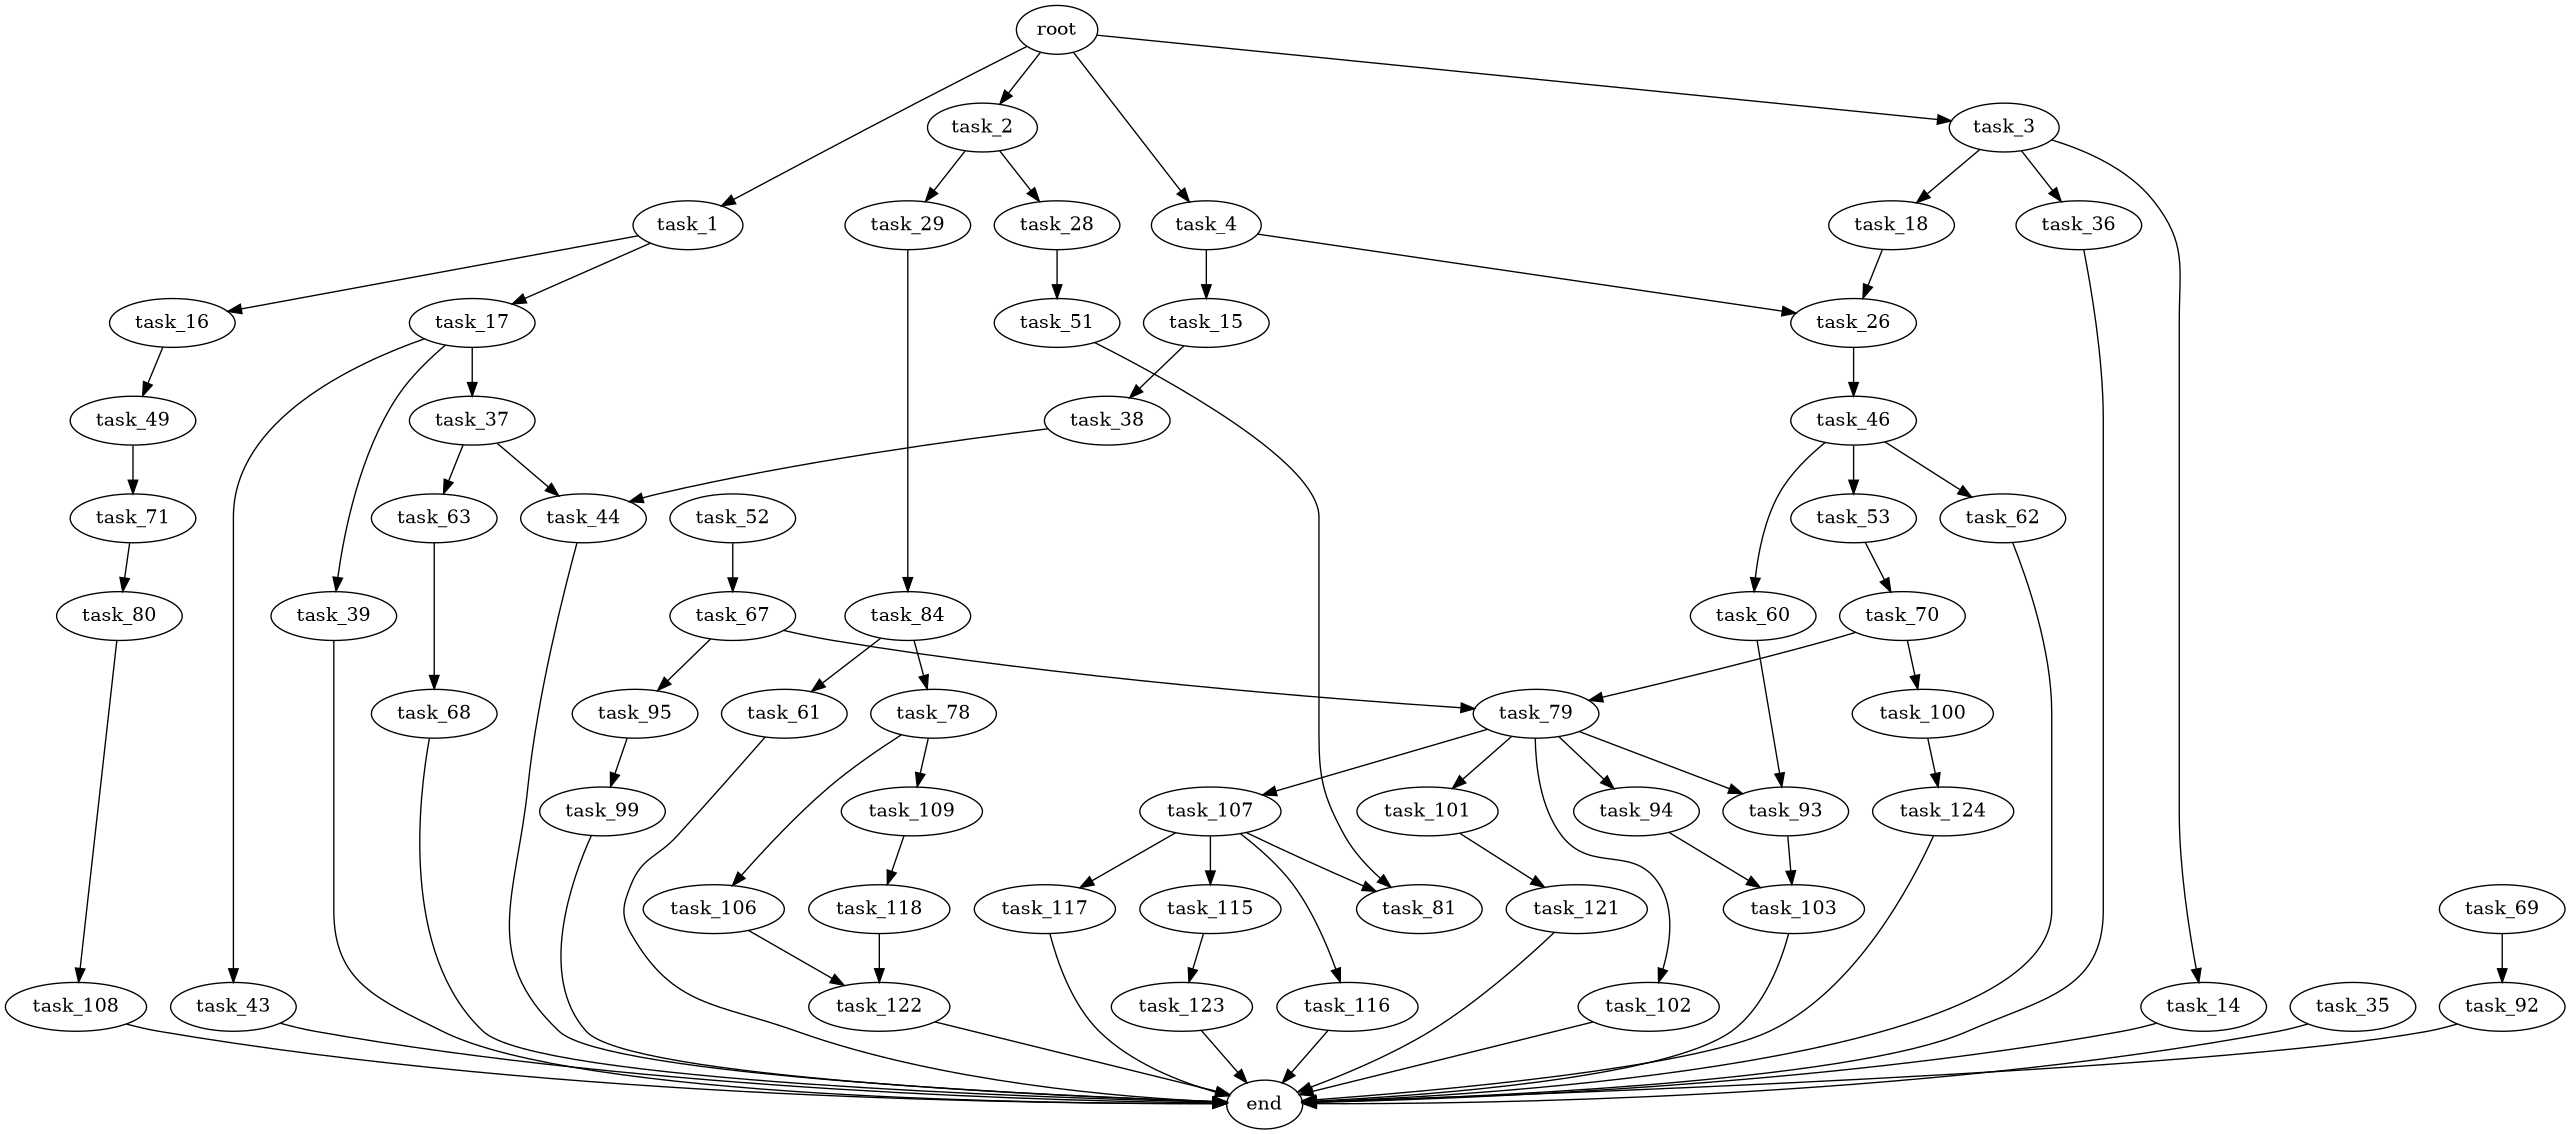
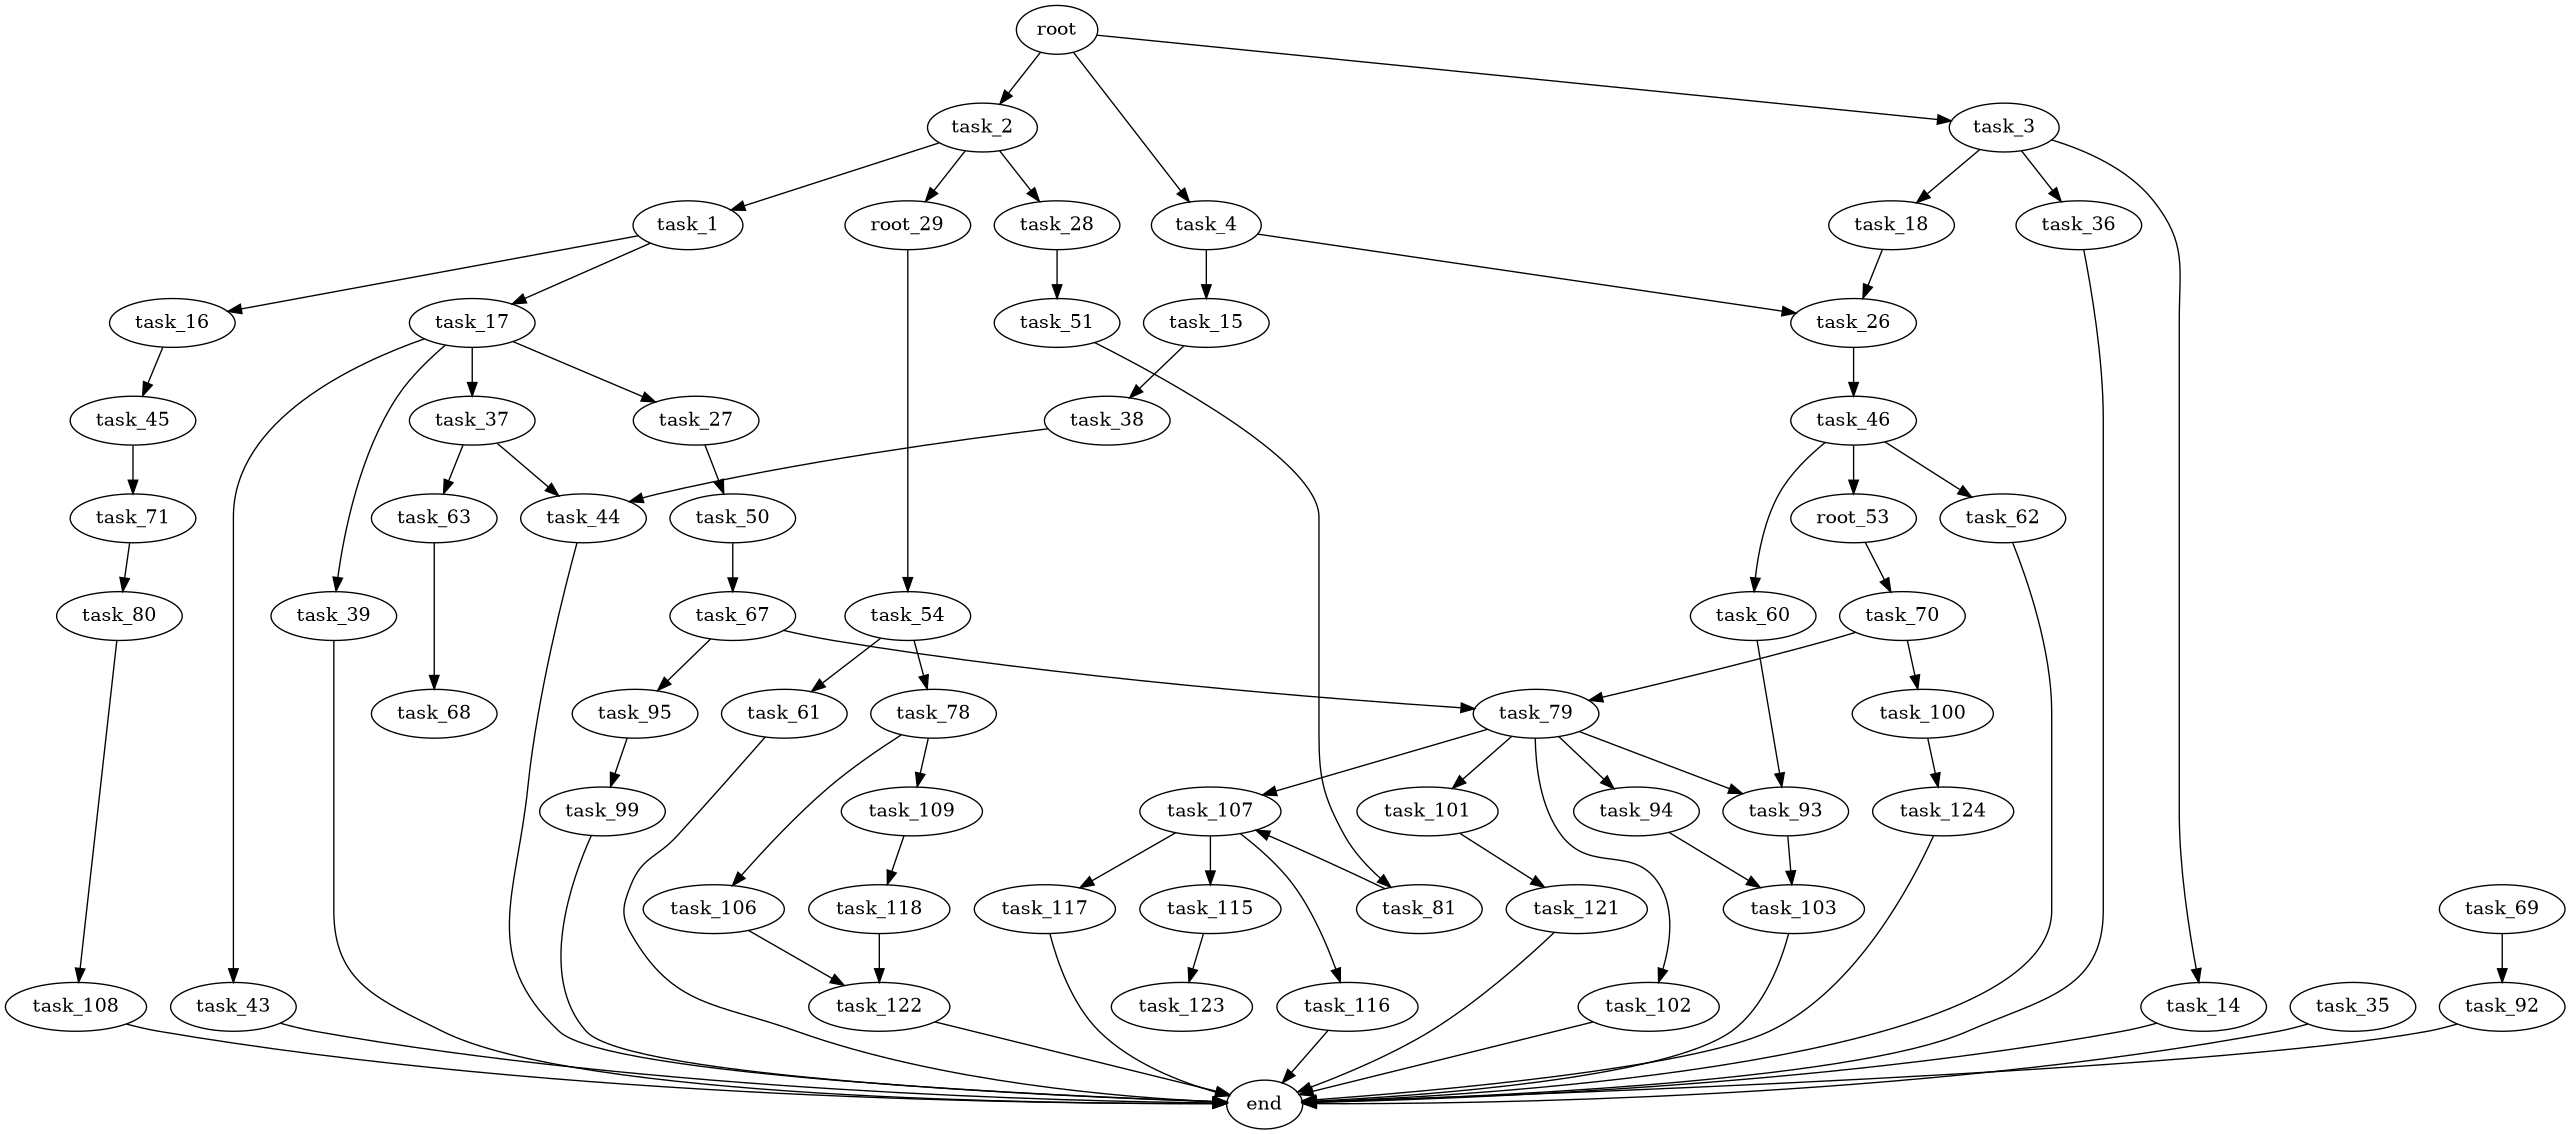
(880, 122) -> (842, 174)
(908, 225) -> (908, 225)
(133, 421) -> (133, 421)
none -> (696, 421)
(733, 518) -> (733, 518)
(1854, 518) -> (1854, 518)
(908, 616) -> (908, 616)
(1305, 860) -> (1327, 862)
(511, 1043) -> none
(1220, 1052) -> none
